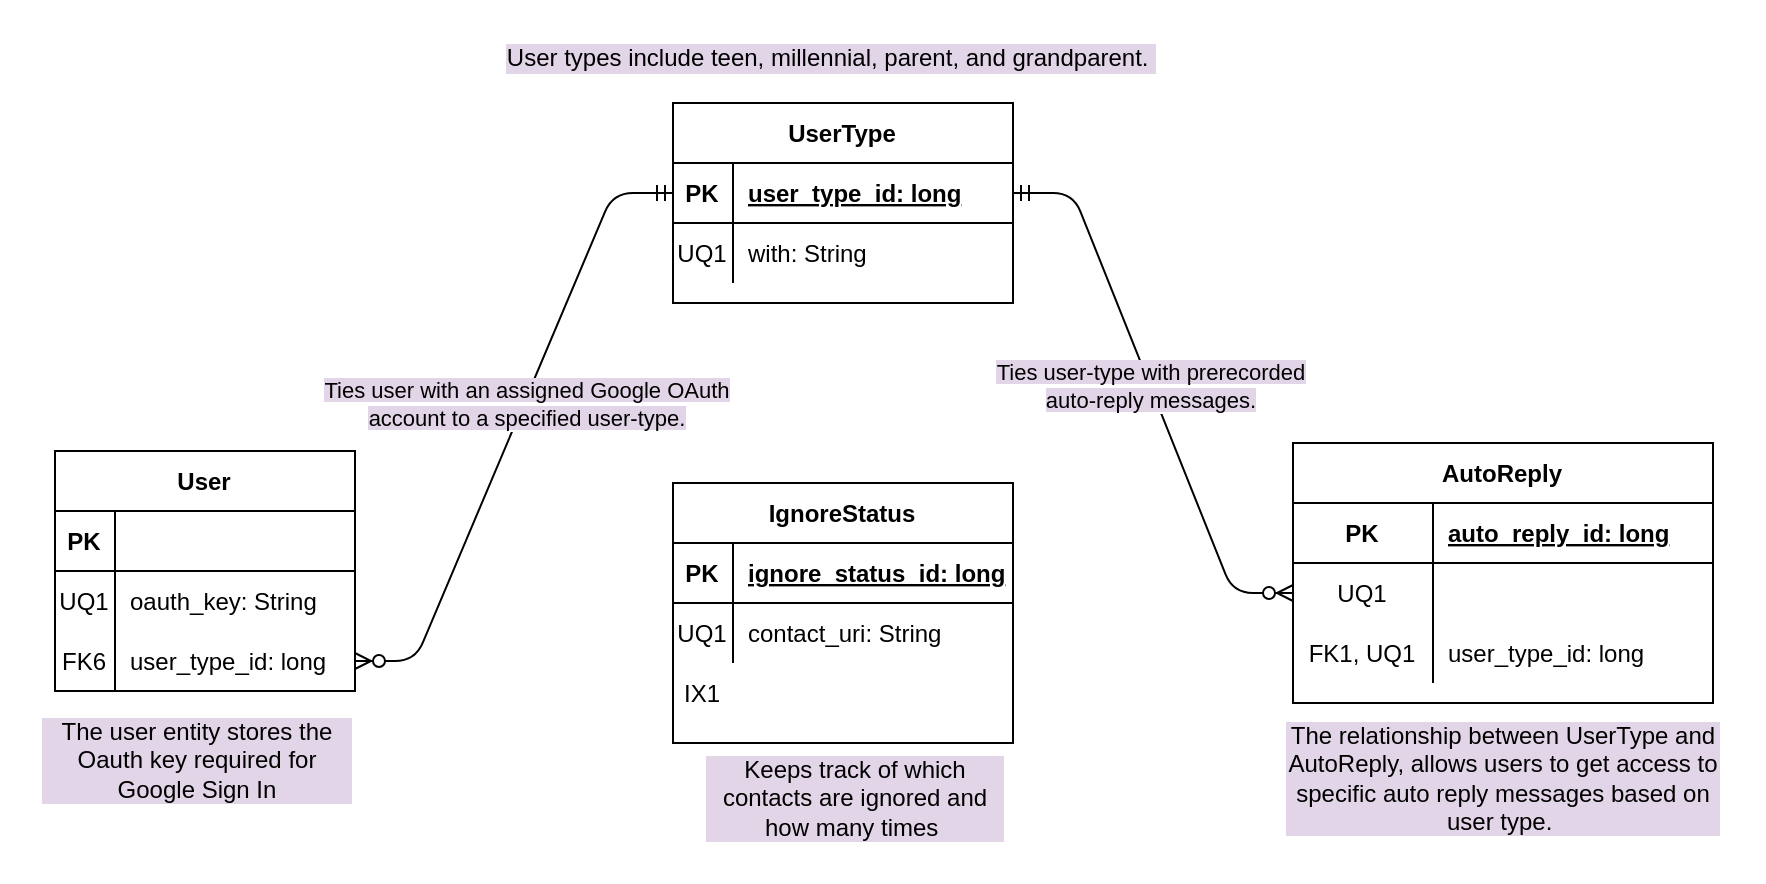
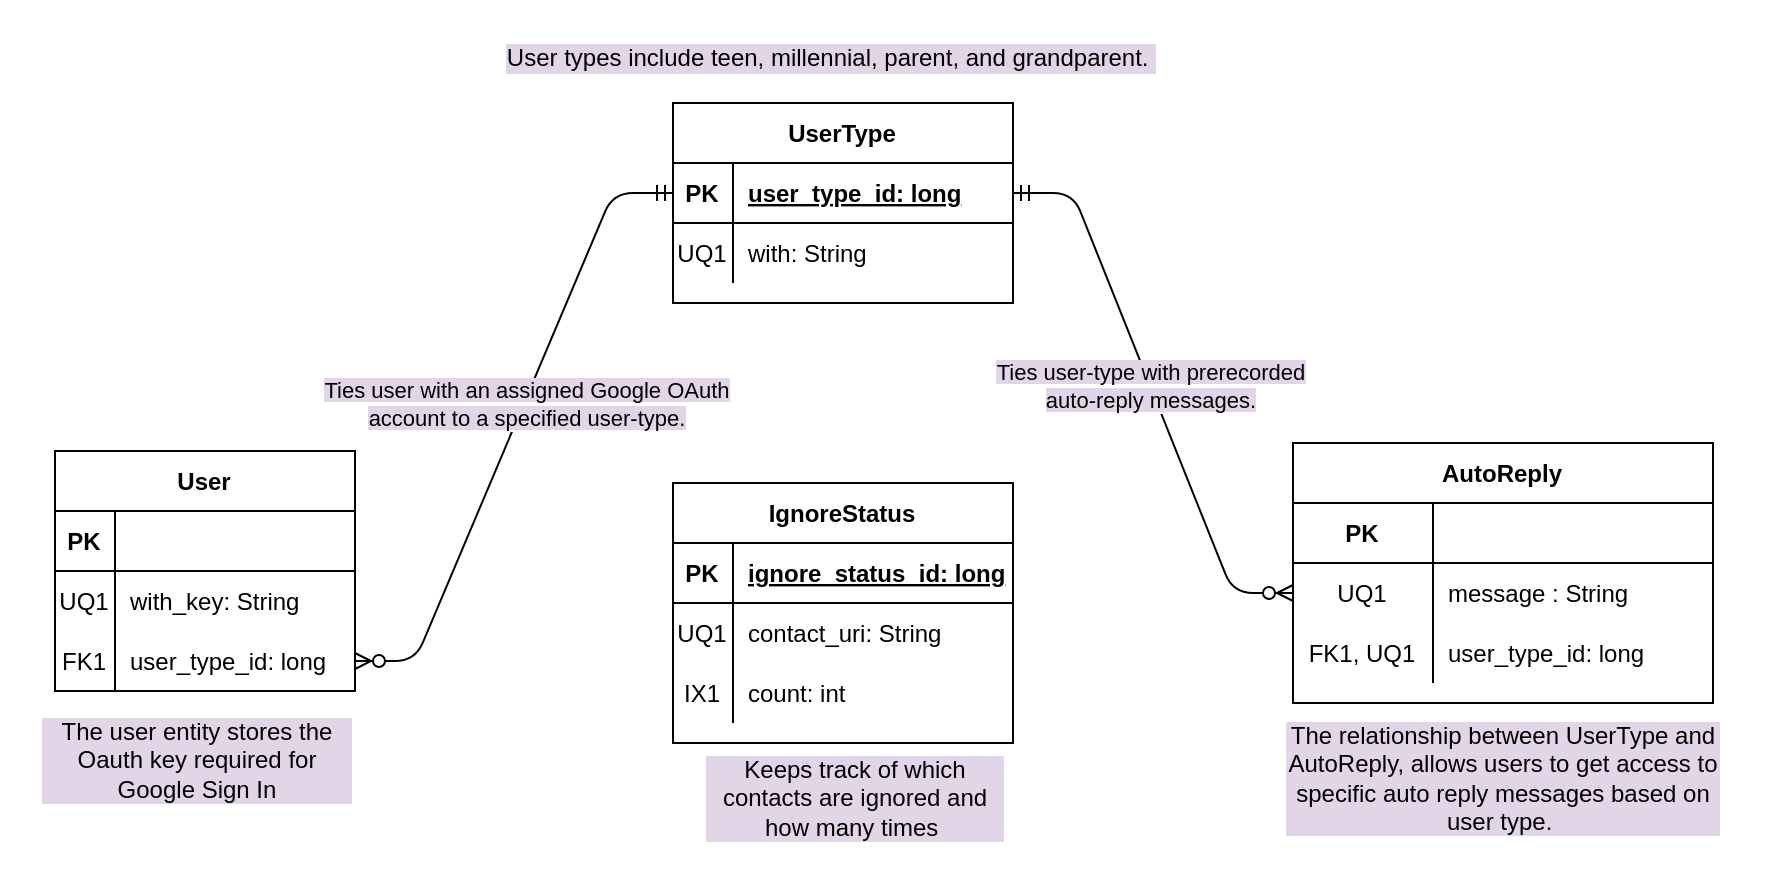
(1573, 533) -> none
none -> (1573, 593)
(235, 602) -> (225, 602)
(84, 662) -> (84, 662)
none -> (873, 693)
